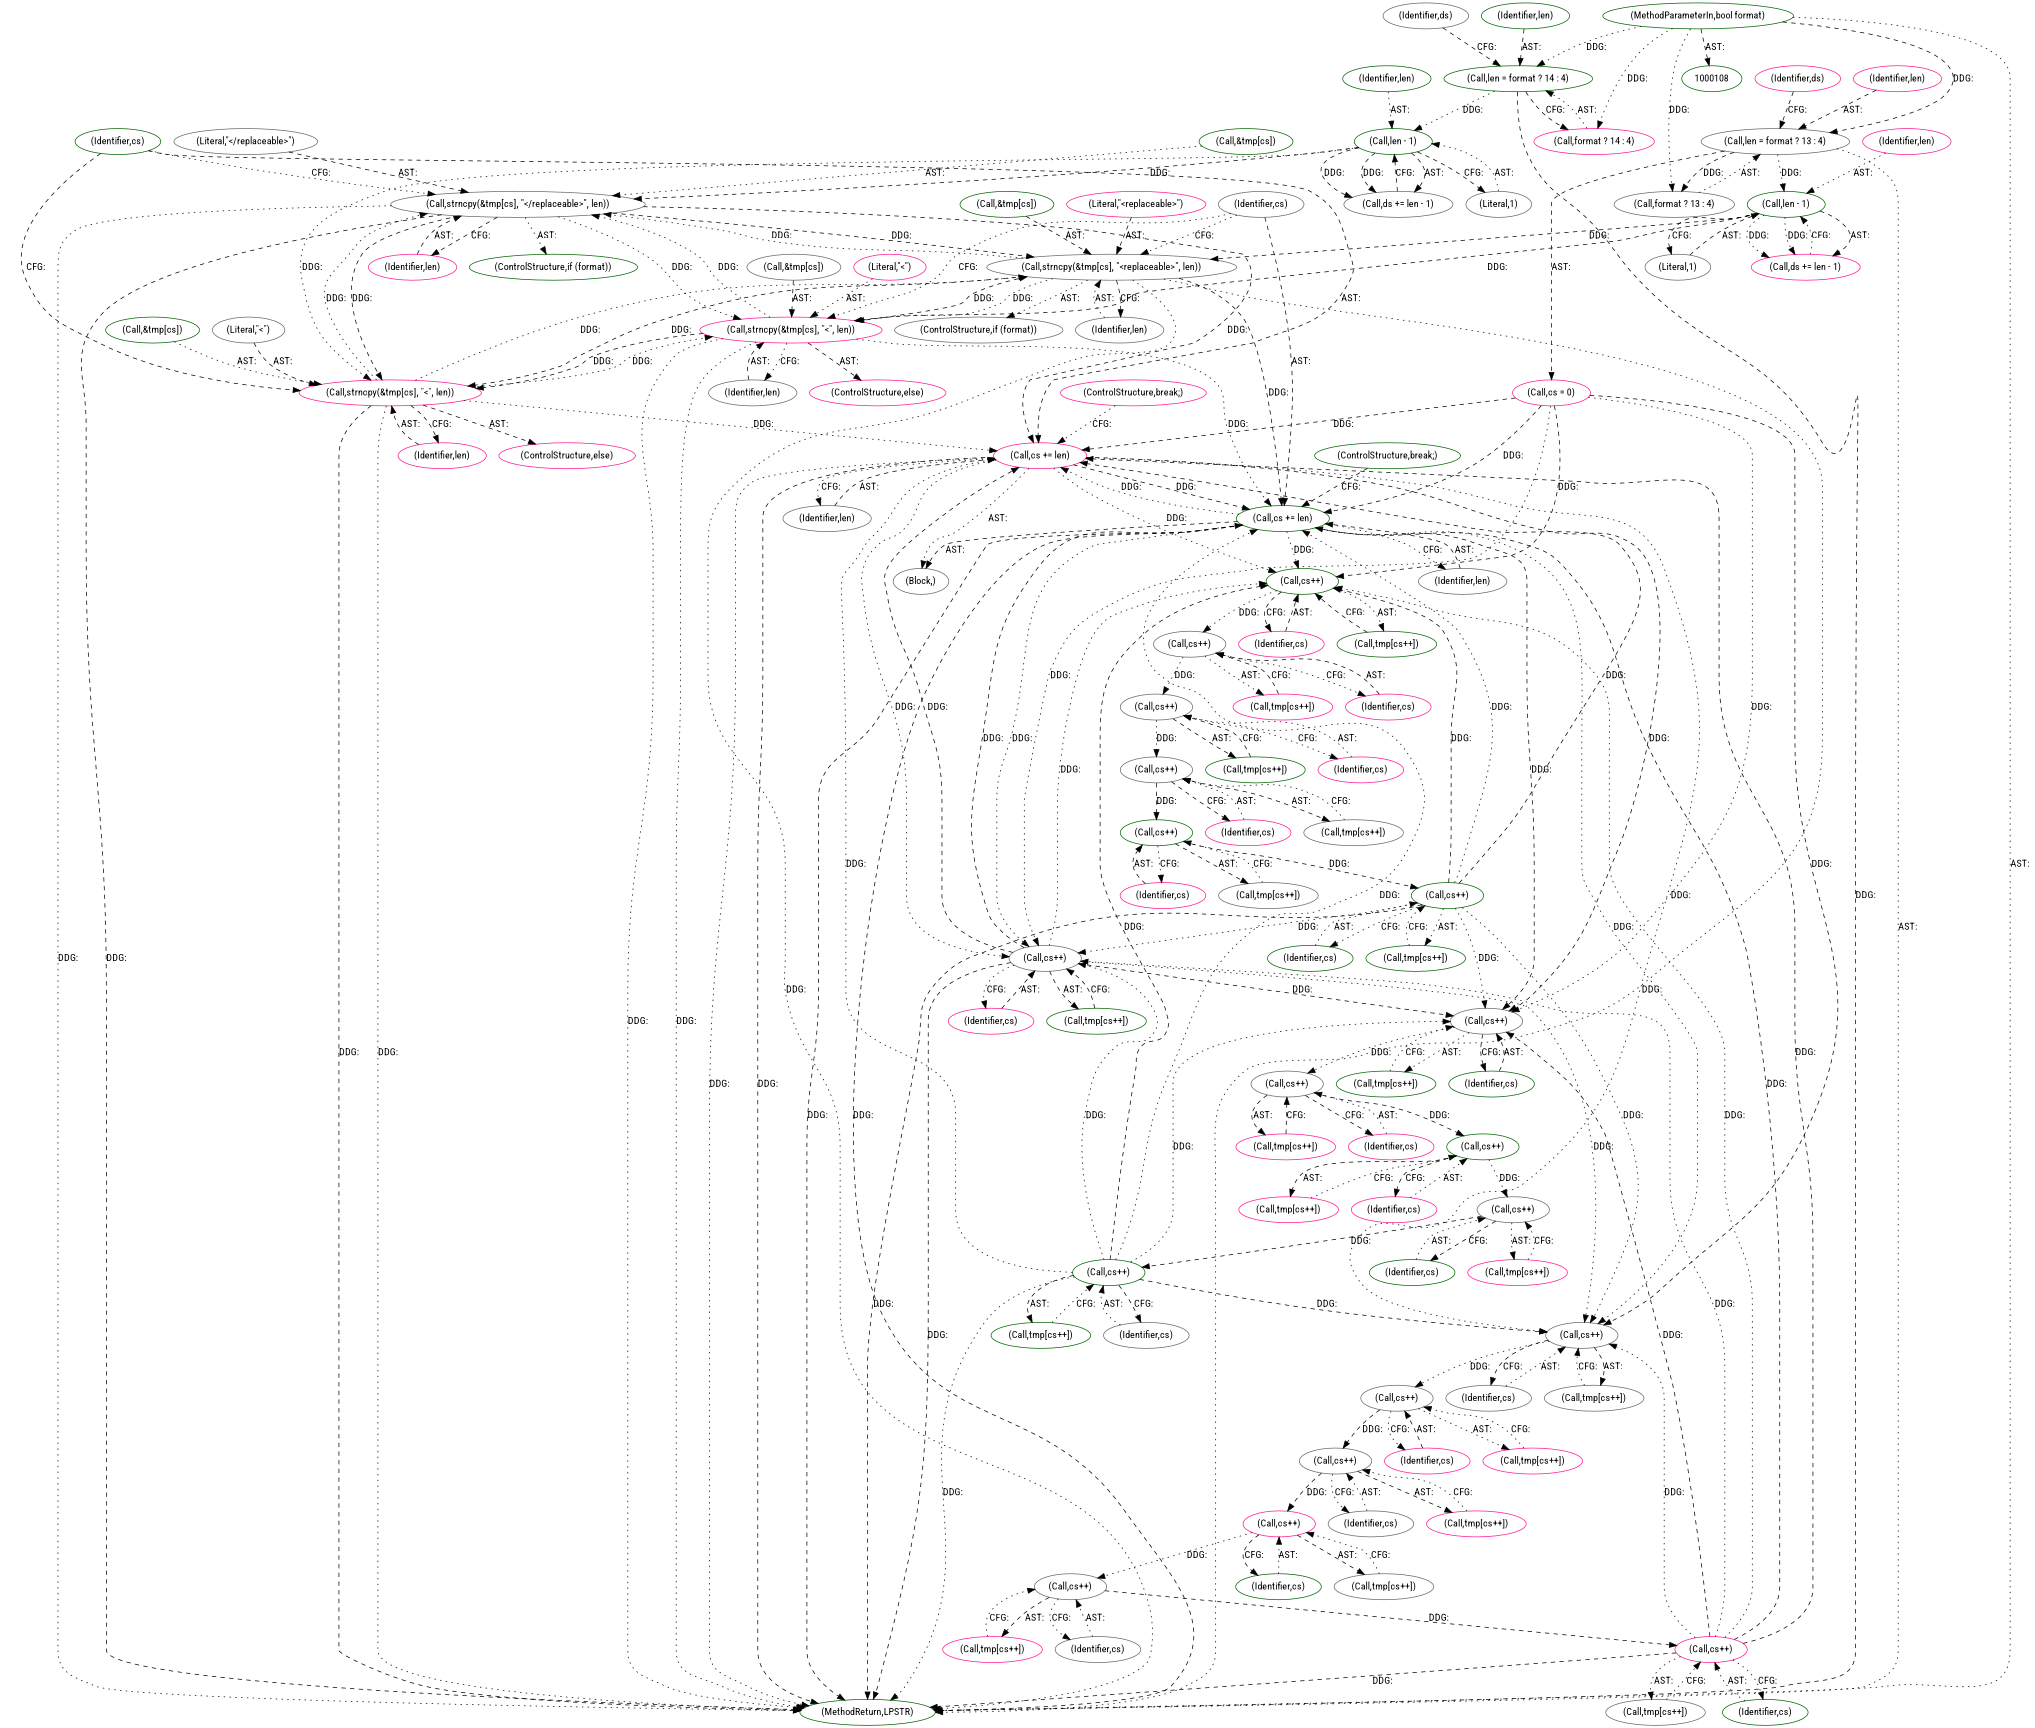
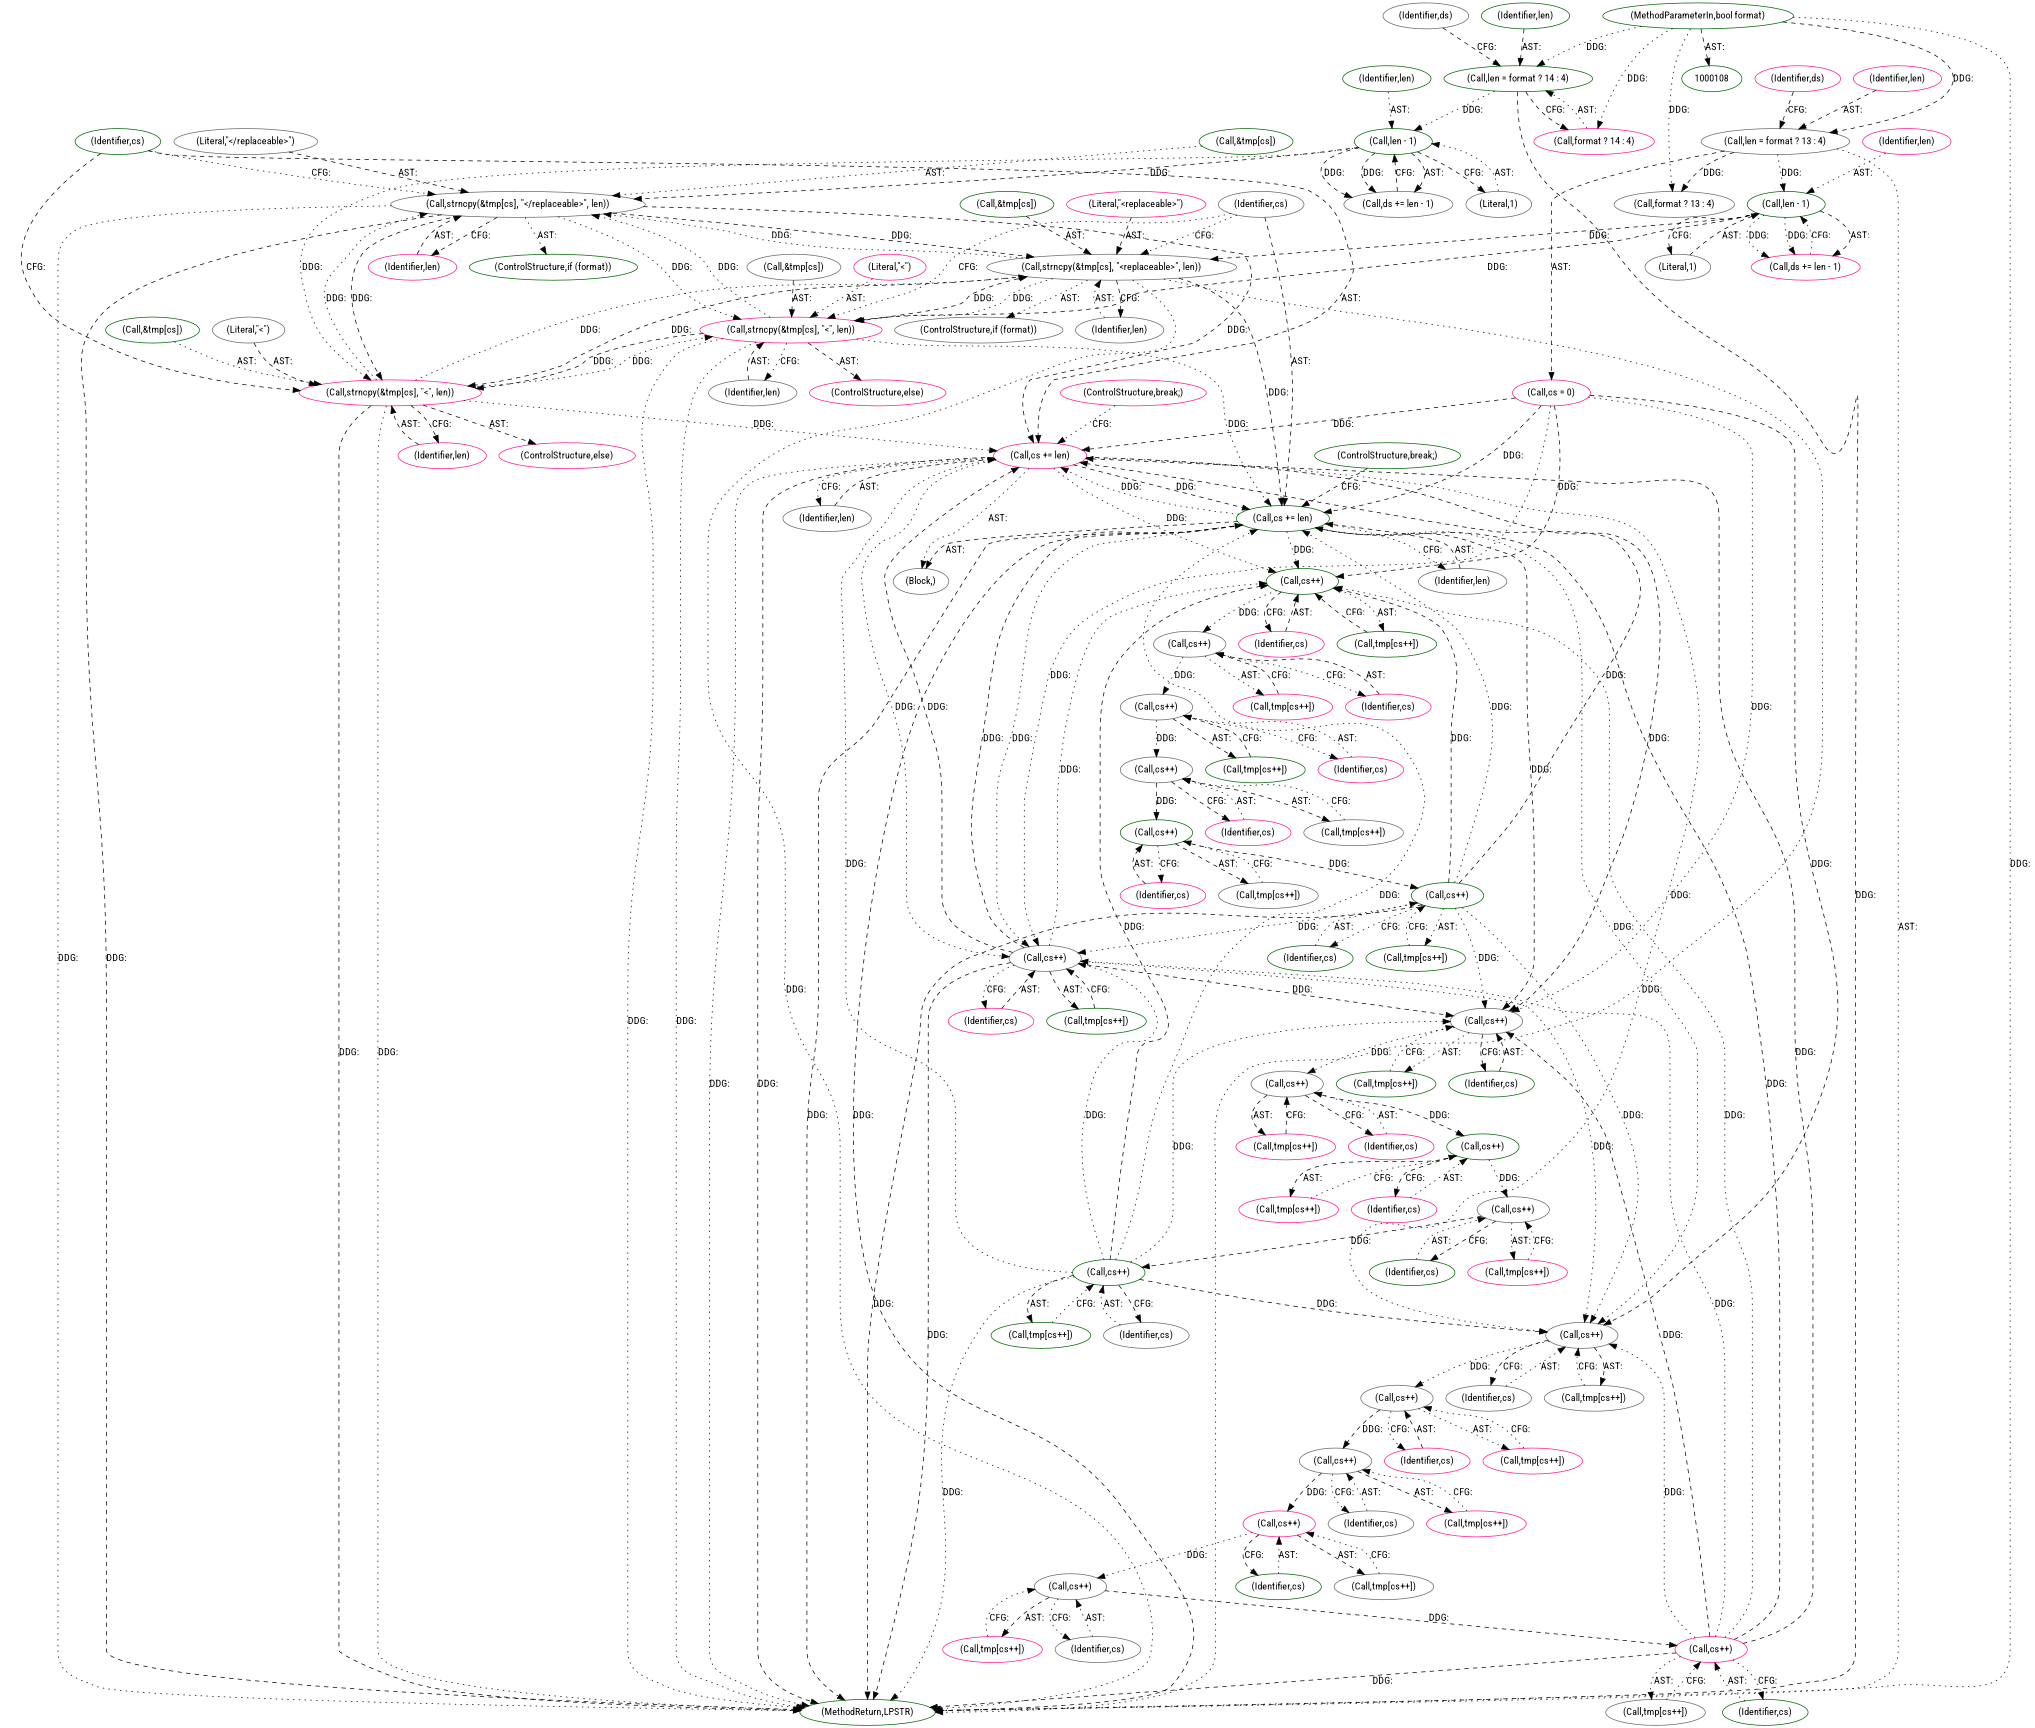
(1727, 177) -> none
(2021, 864) -> (2021, 864)
